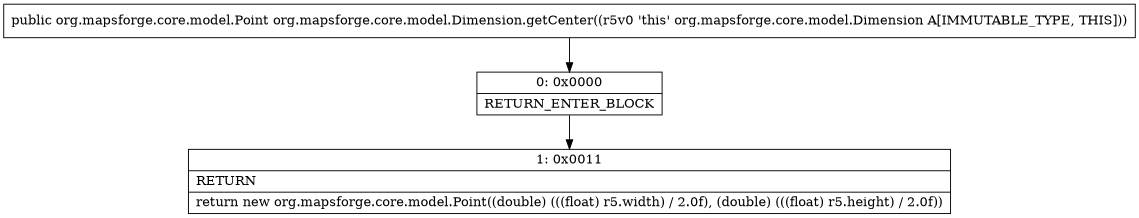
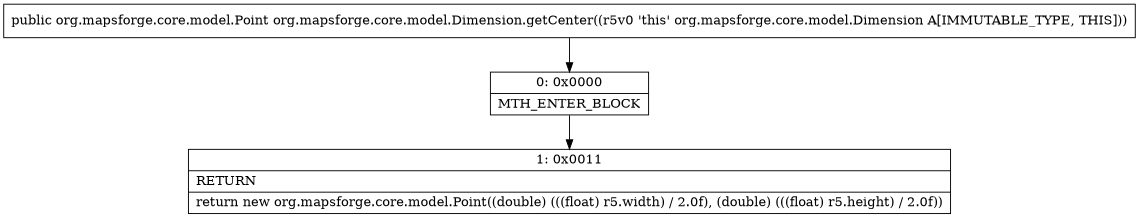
(570, 104) -> (570, 104)
